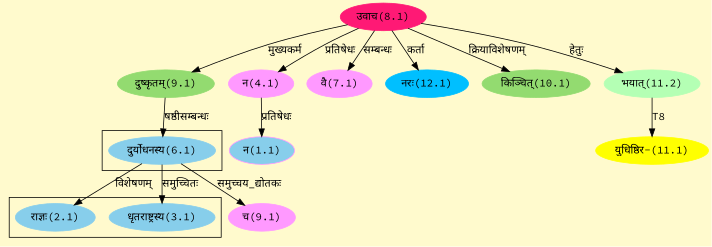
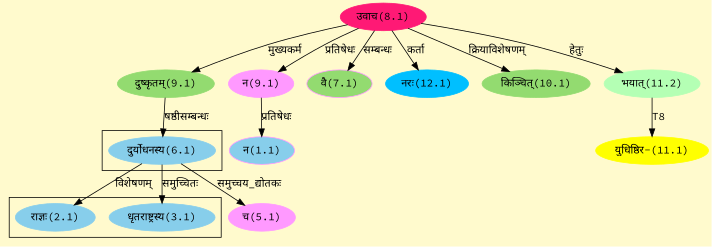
(261, 84) -> (261, 84)
(339, 84) -> (339, 84)
(262, 217) -> (262, 217)
